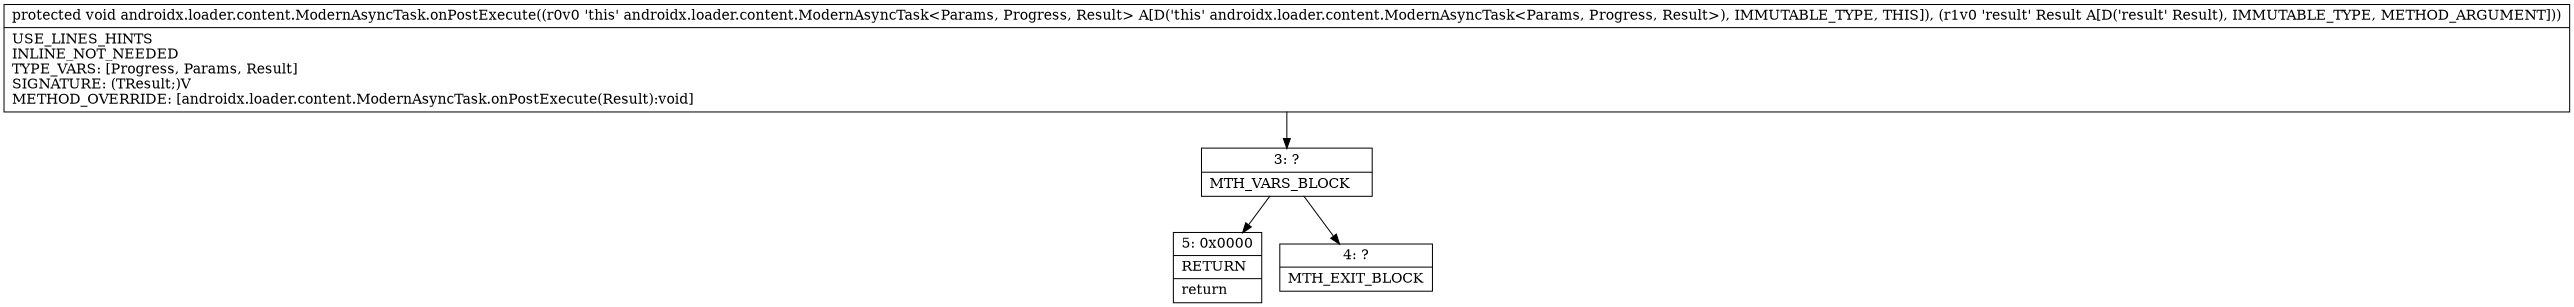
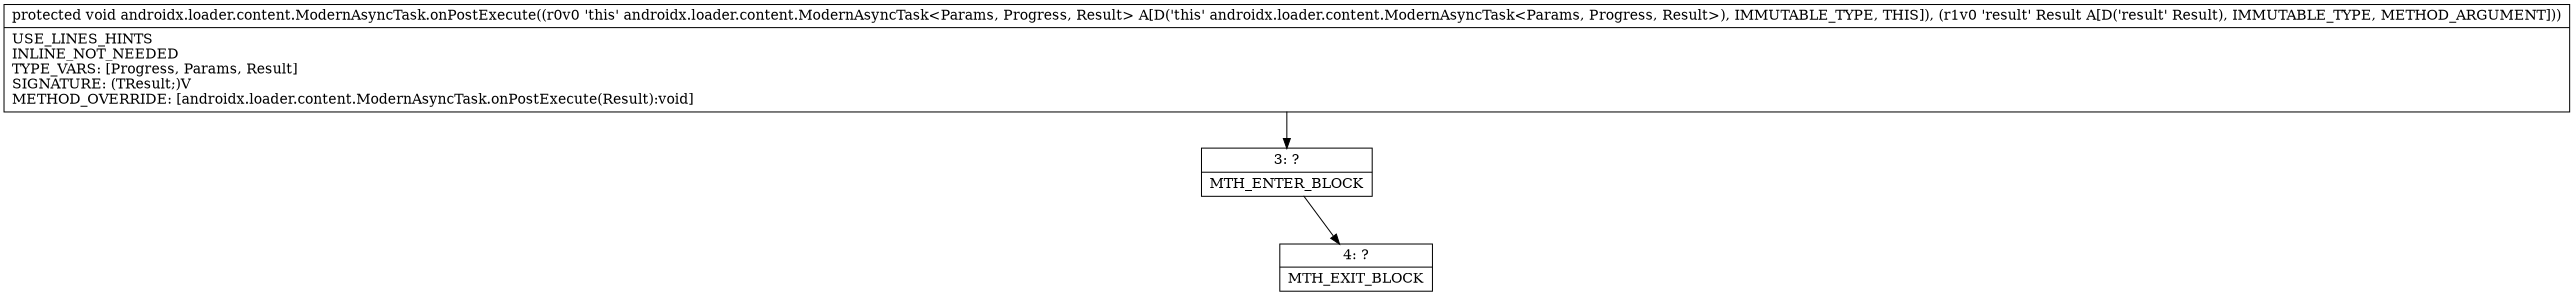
(1280, 184) -> (1287, 184)
(1218, 268) -> none
